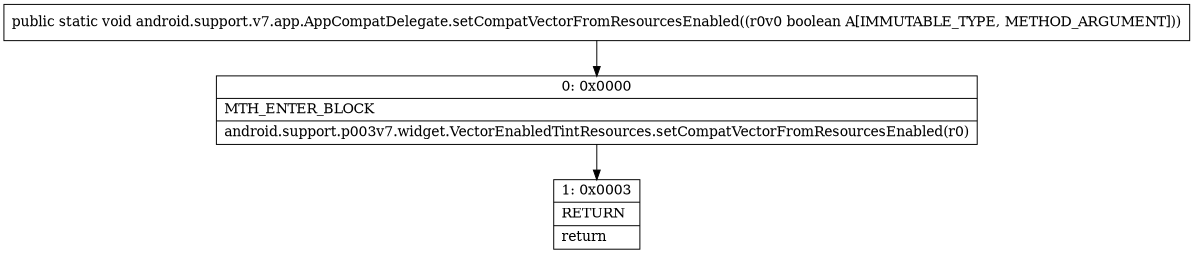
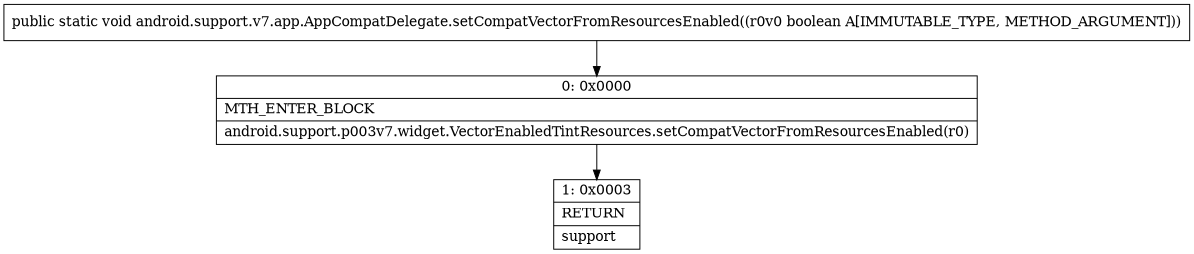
(584, 237) -> (589, 237)
